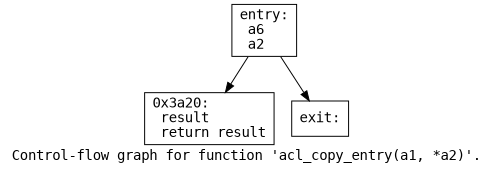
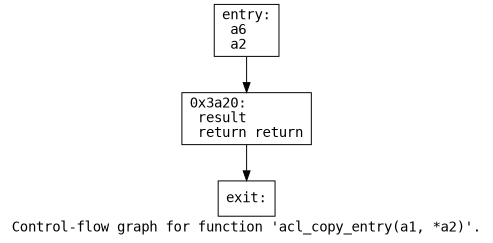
(292, 75) -> (247, 158)
(209, 133) -> (247, 133)
